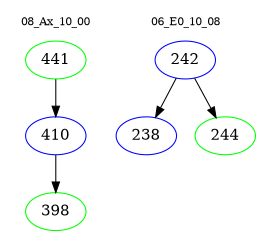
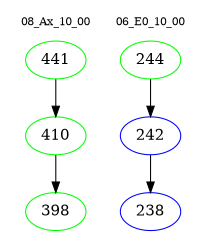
(186, 23) -> (151, 23)
(203, 93) -> (151, 93)
(56, 136) -> (56, 136)
